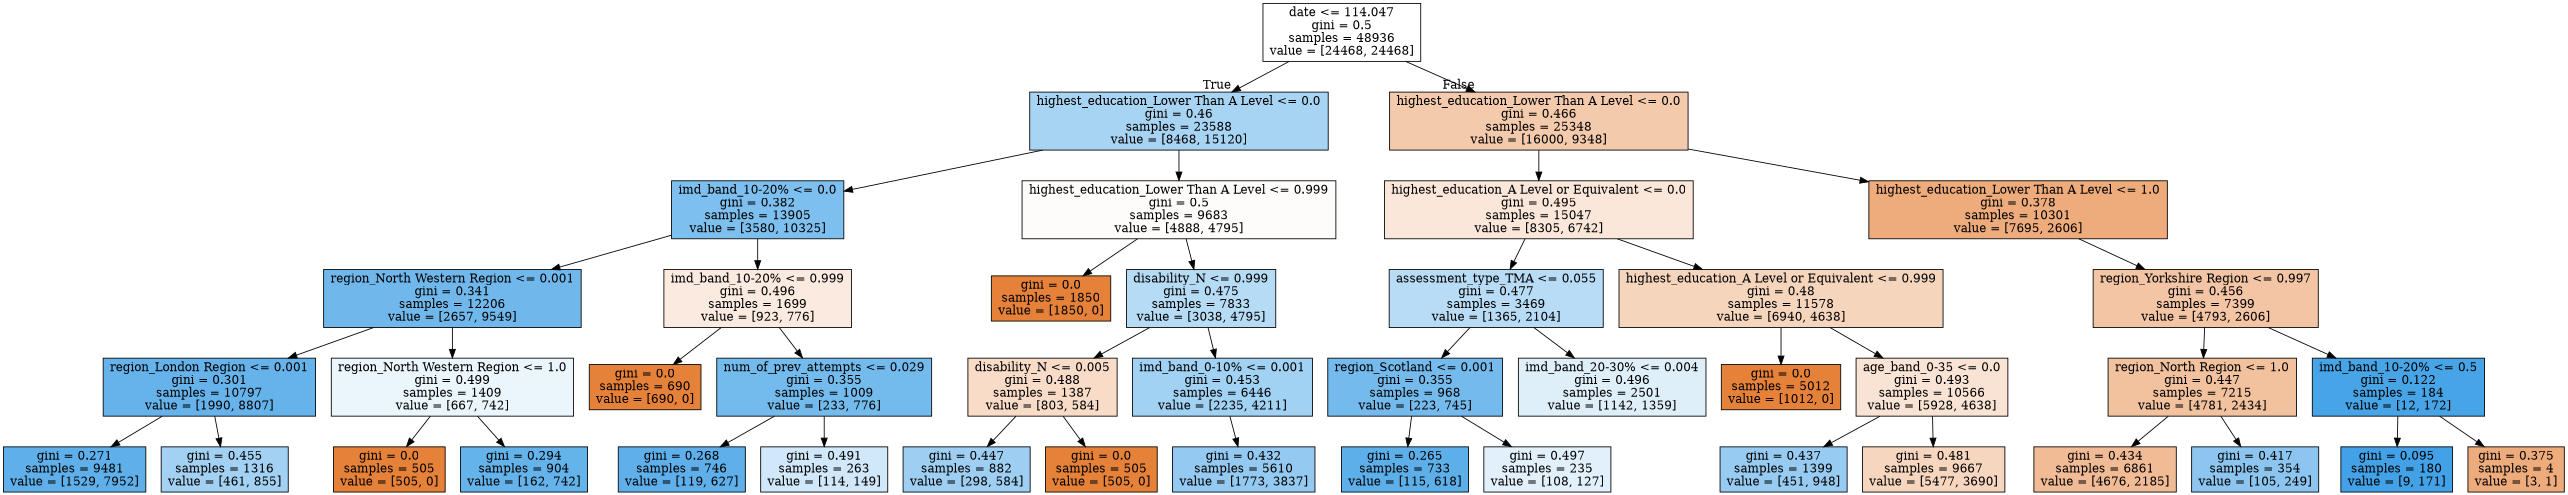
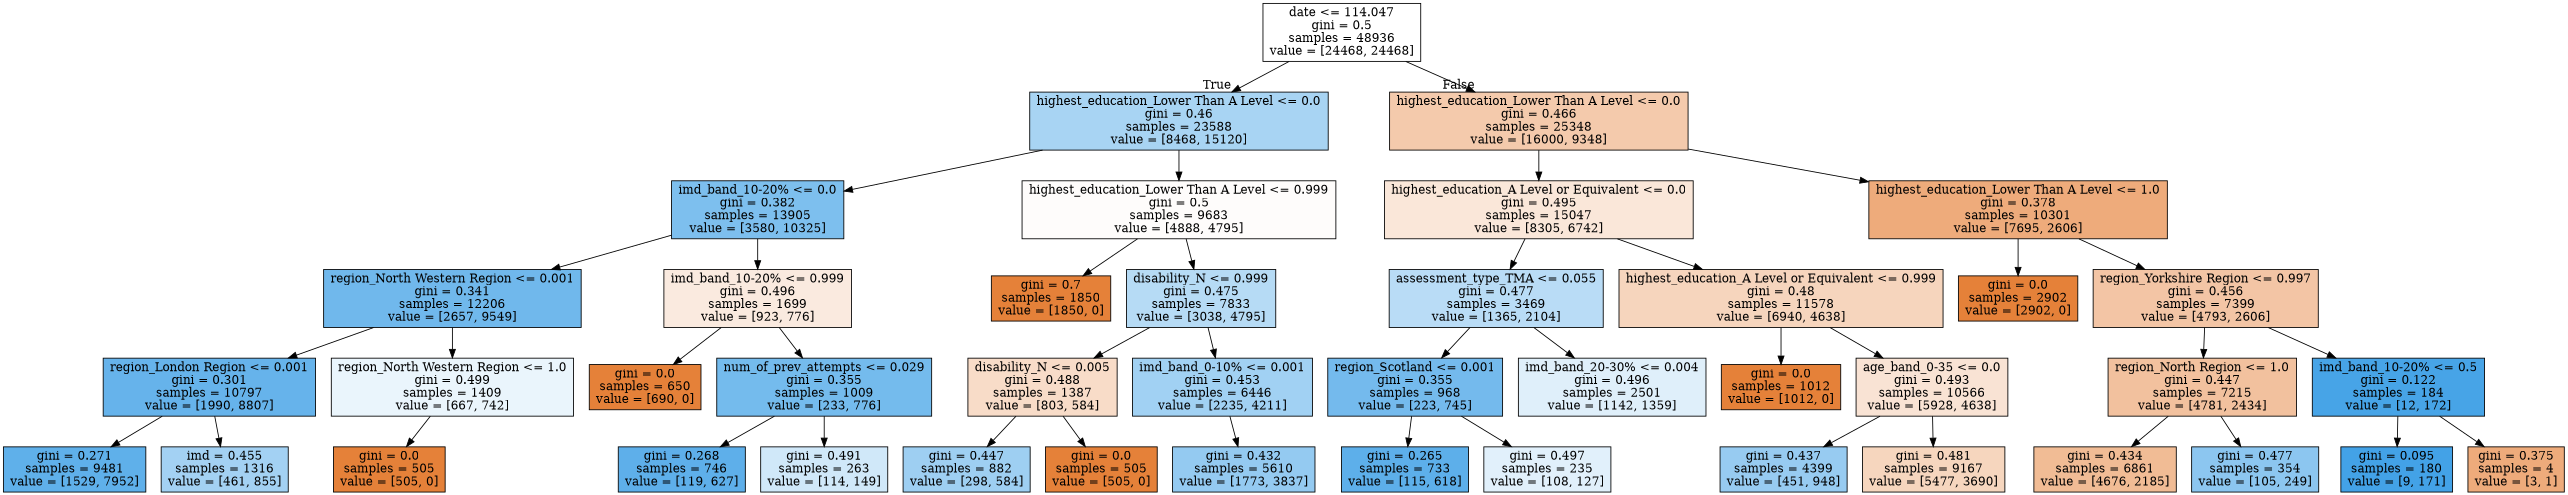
(1051, 298) -> (1051, 298)
none -> (2018, 298)
(645, 387) -> (645, 387)
(1781, 387) -> (1781, 387)
(225, 469) -> (225, 469)
(524, 469) -> none
(1784, 469) -> (1784, 469)
(1934, 469) -> (1934, 469)
(2255, 469) -> (2255, 469)
